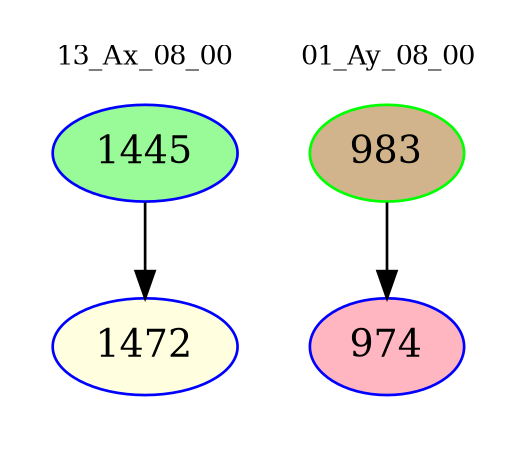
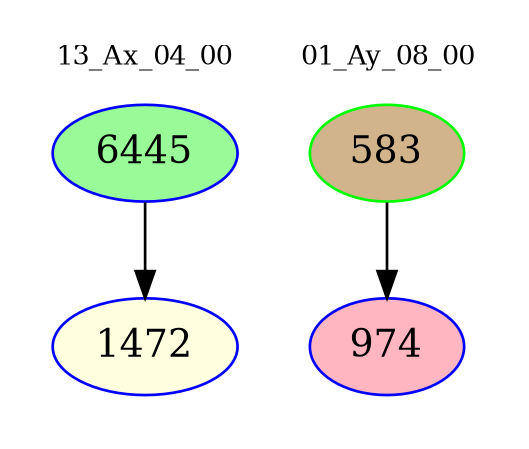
(145, 58) -> (145, 58)
(145, 153) -> (145, 153)
(387, 153) -> (387, 153)
